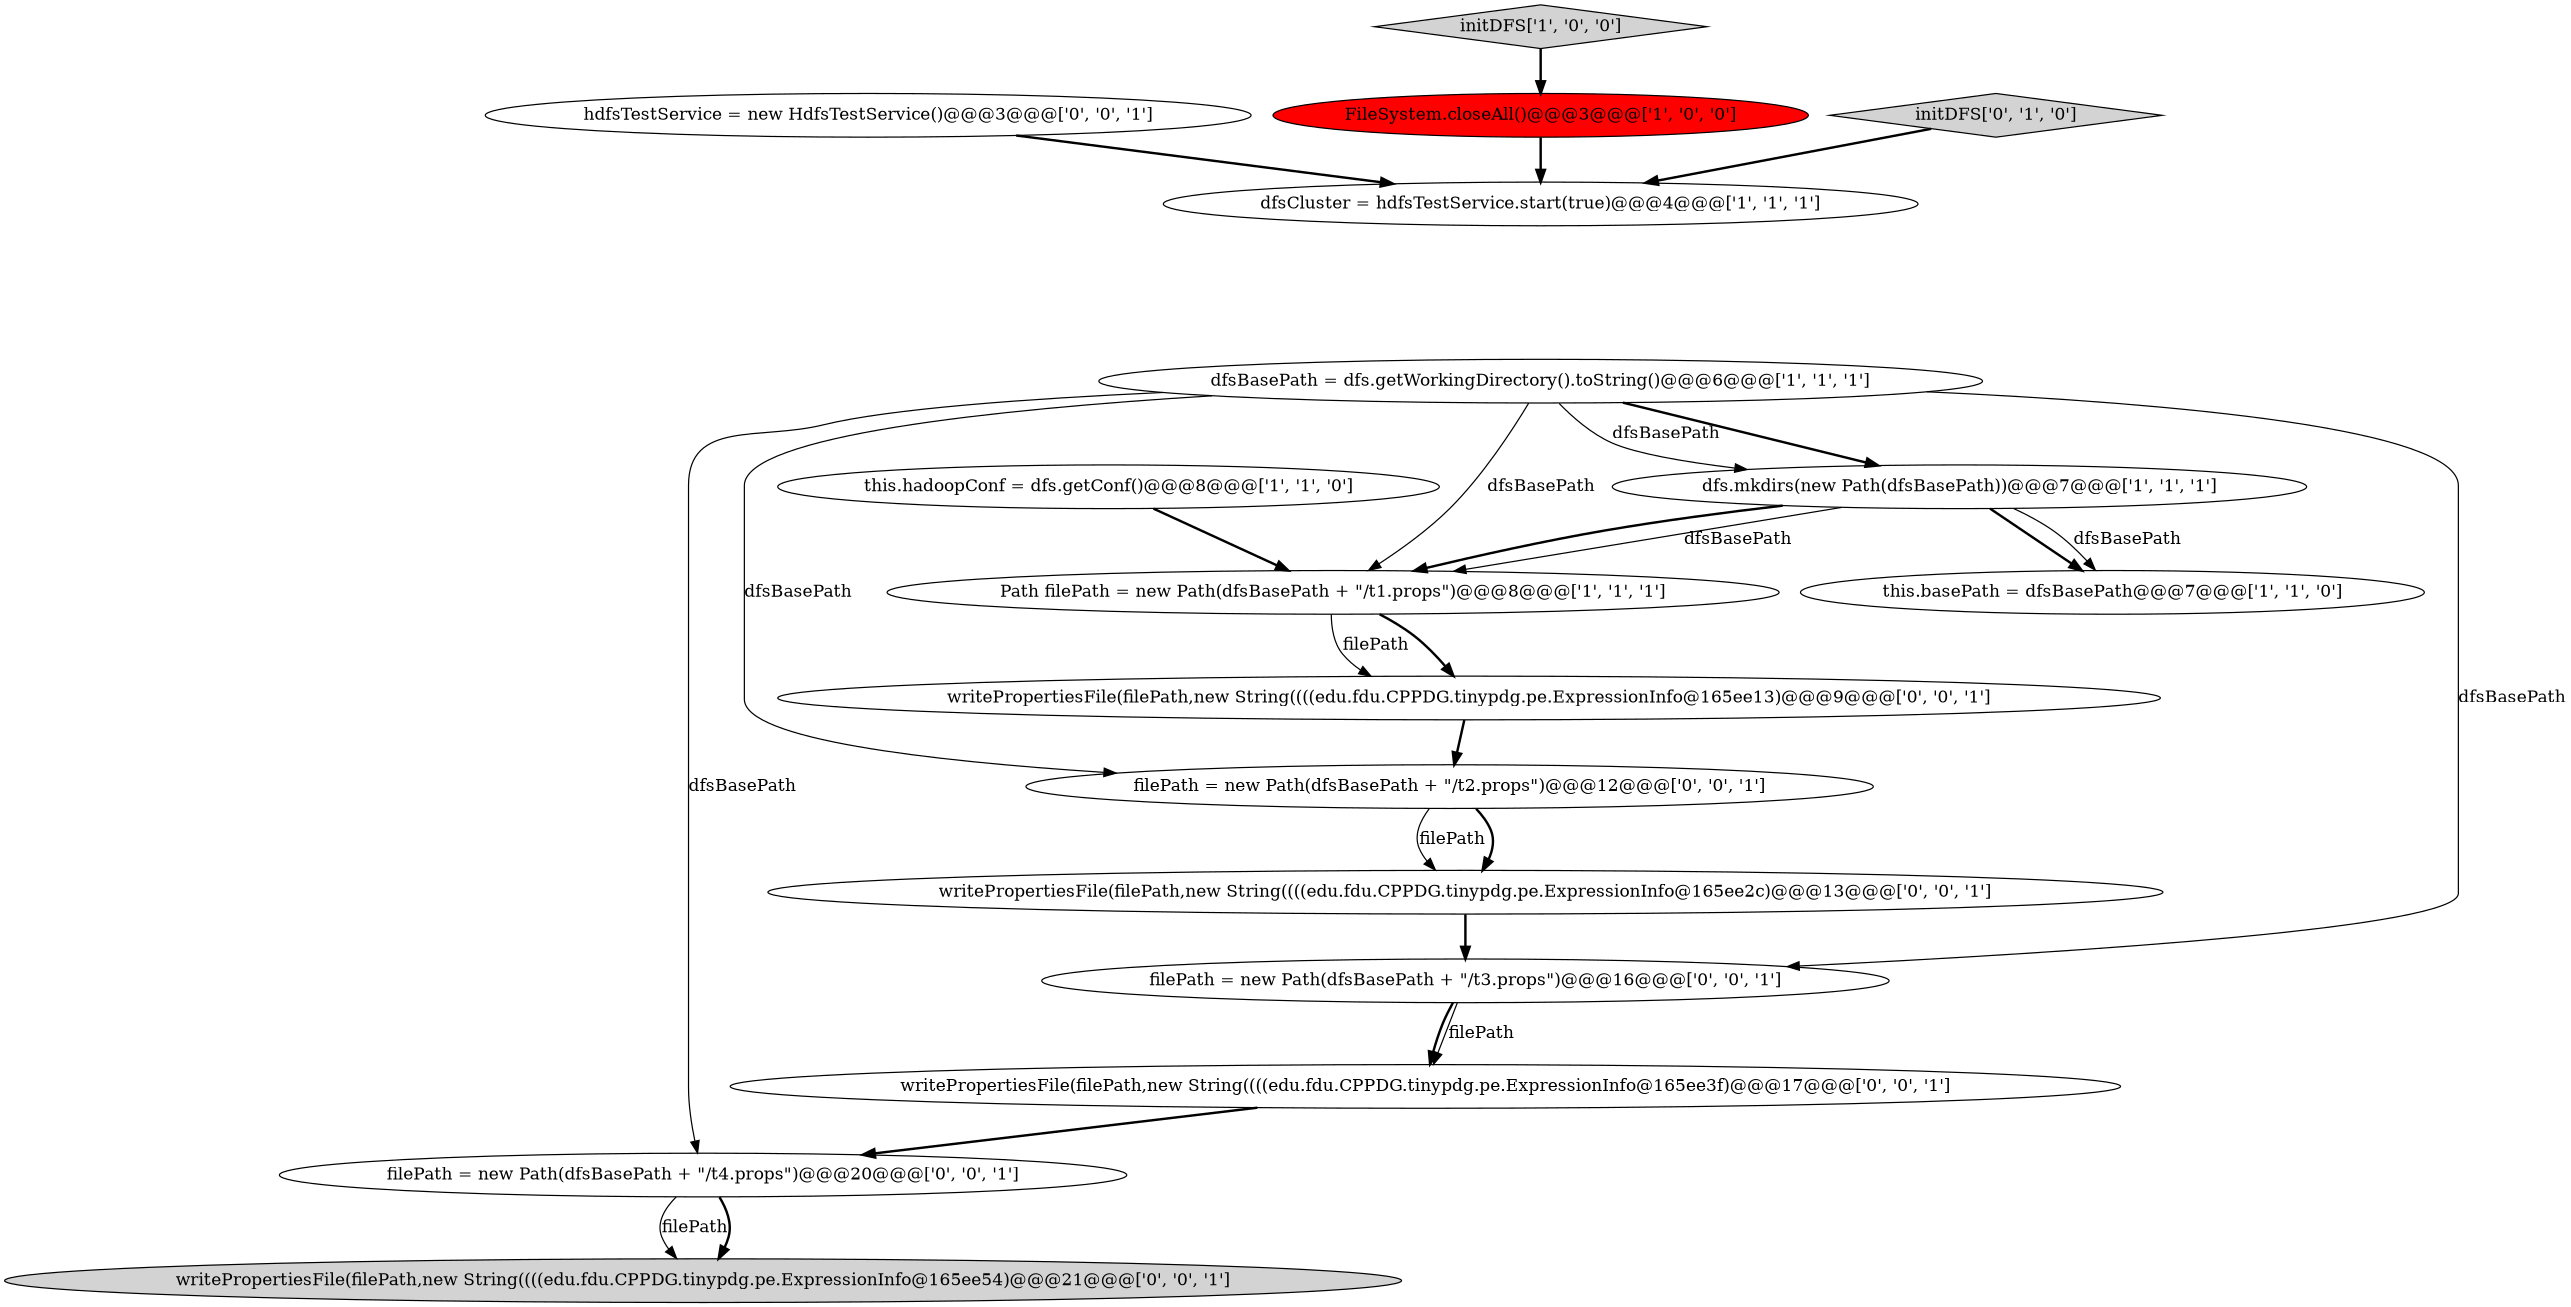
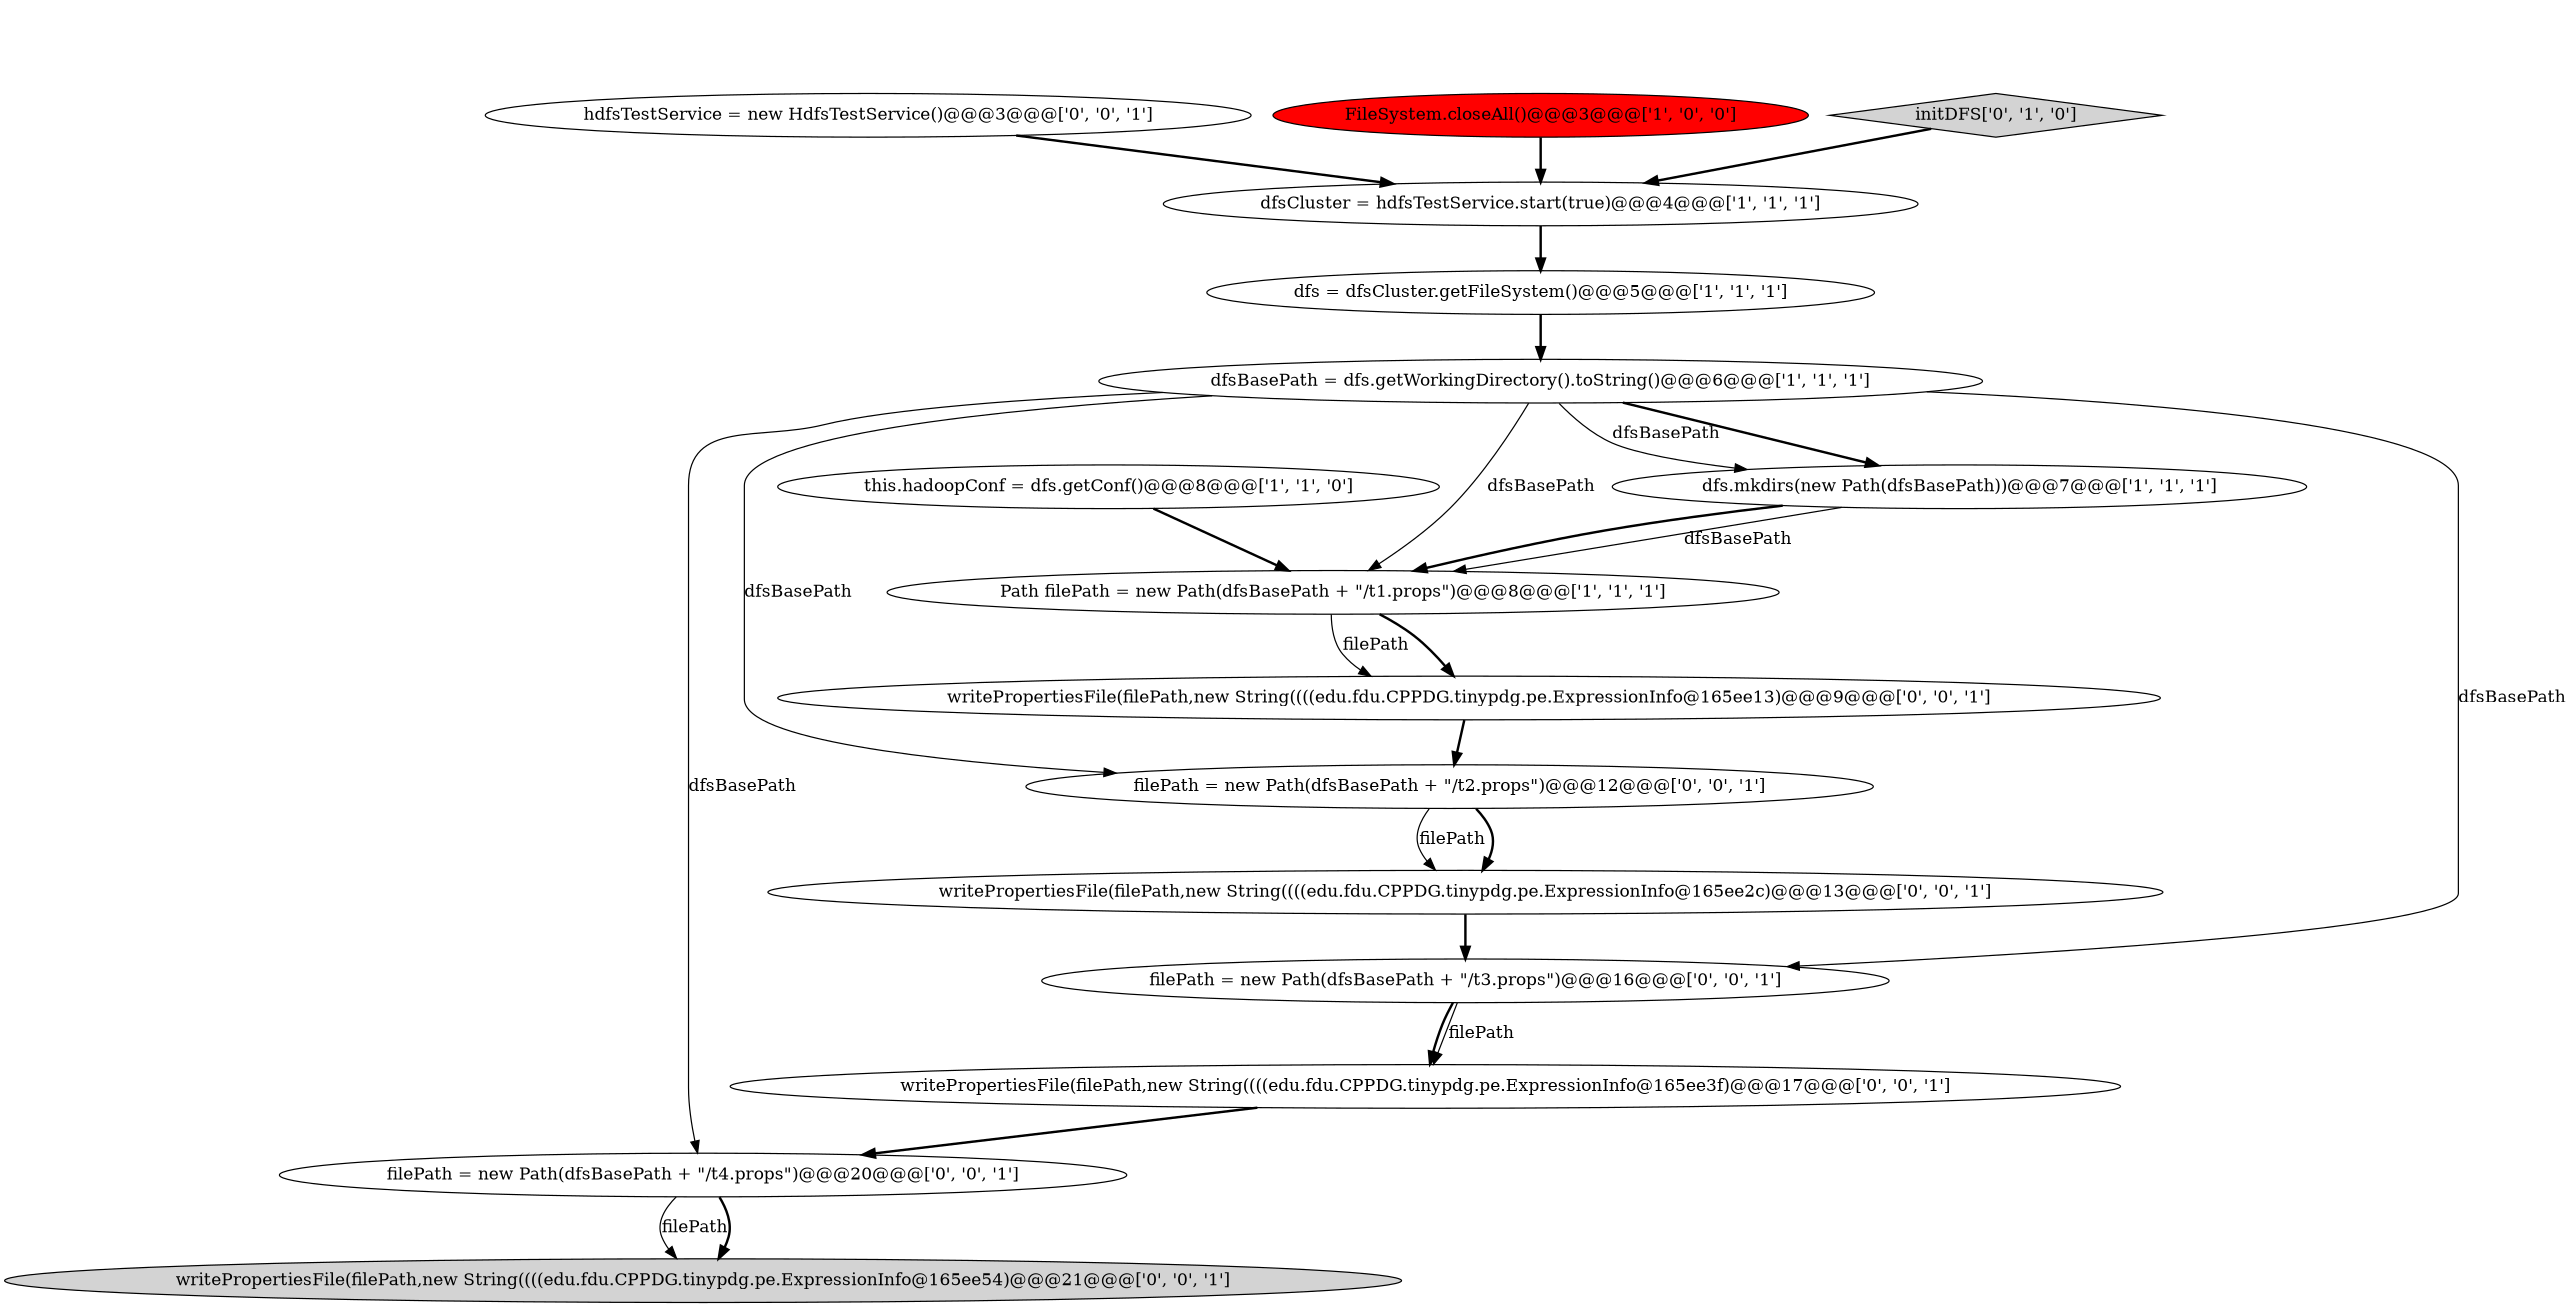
(1541, 27) -> none
none -> (1541, 293)
(2112, 592) -> none
